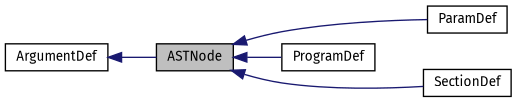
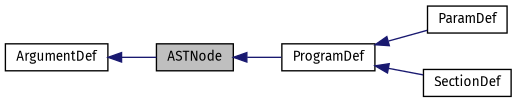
(336, 24) -> (408, 36)
(333, 87) -> (406, 72)
